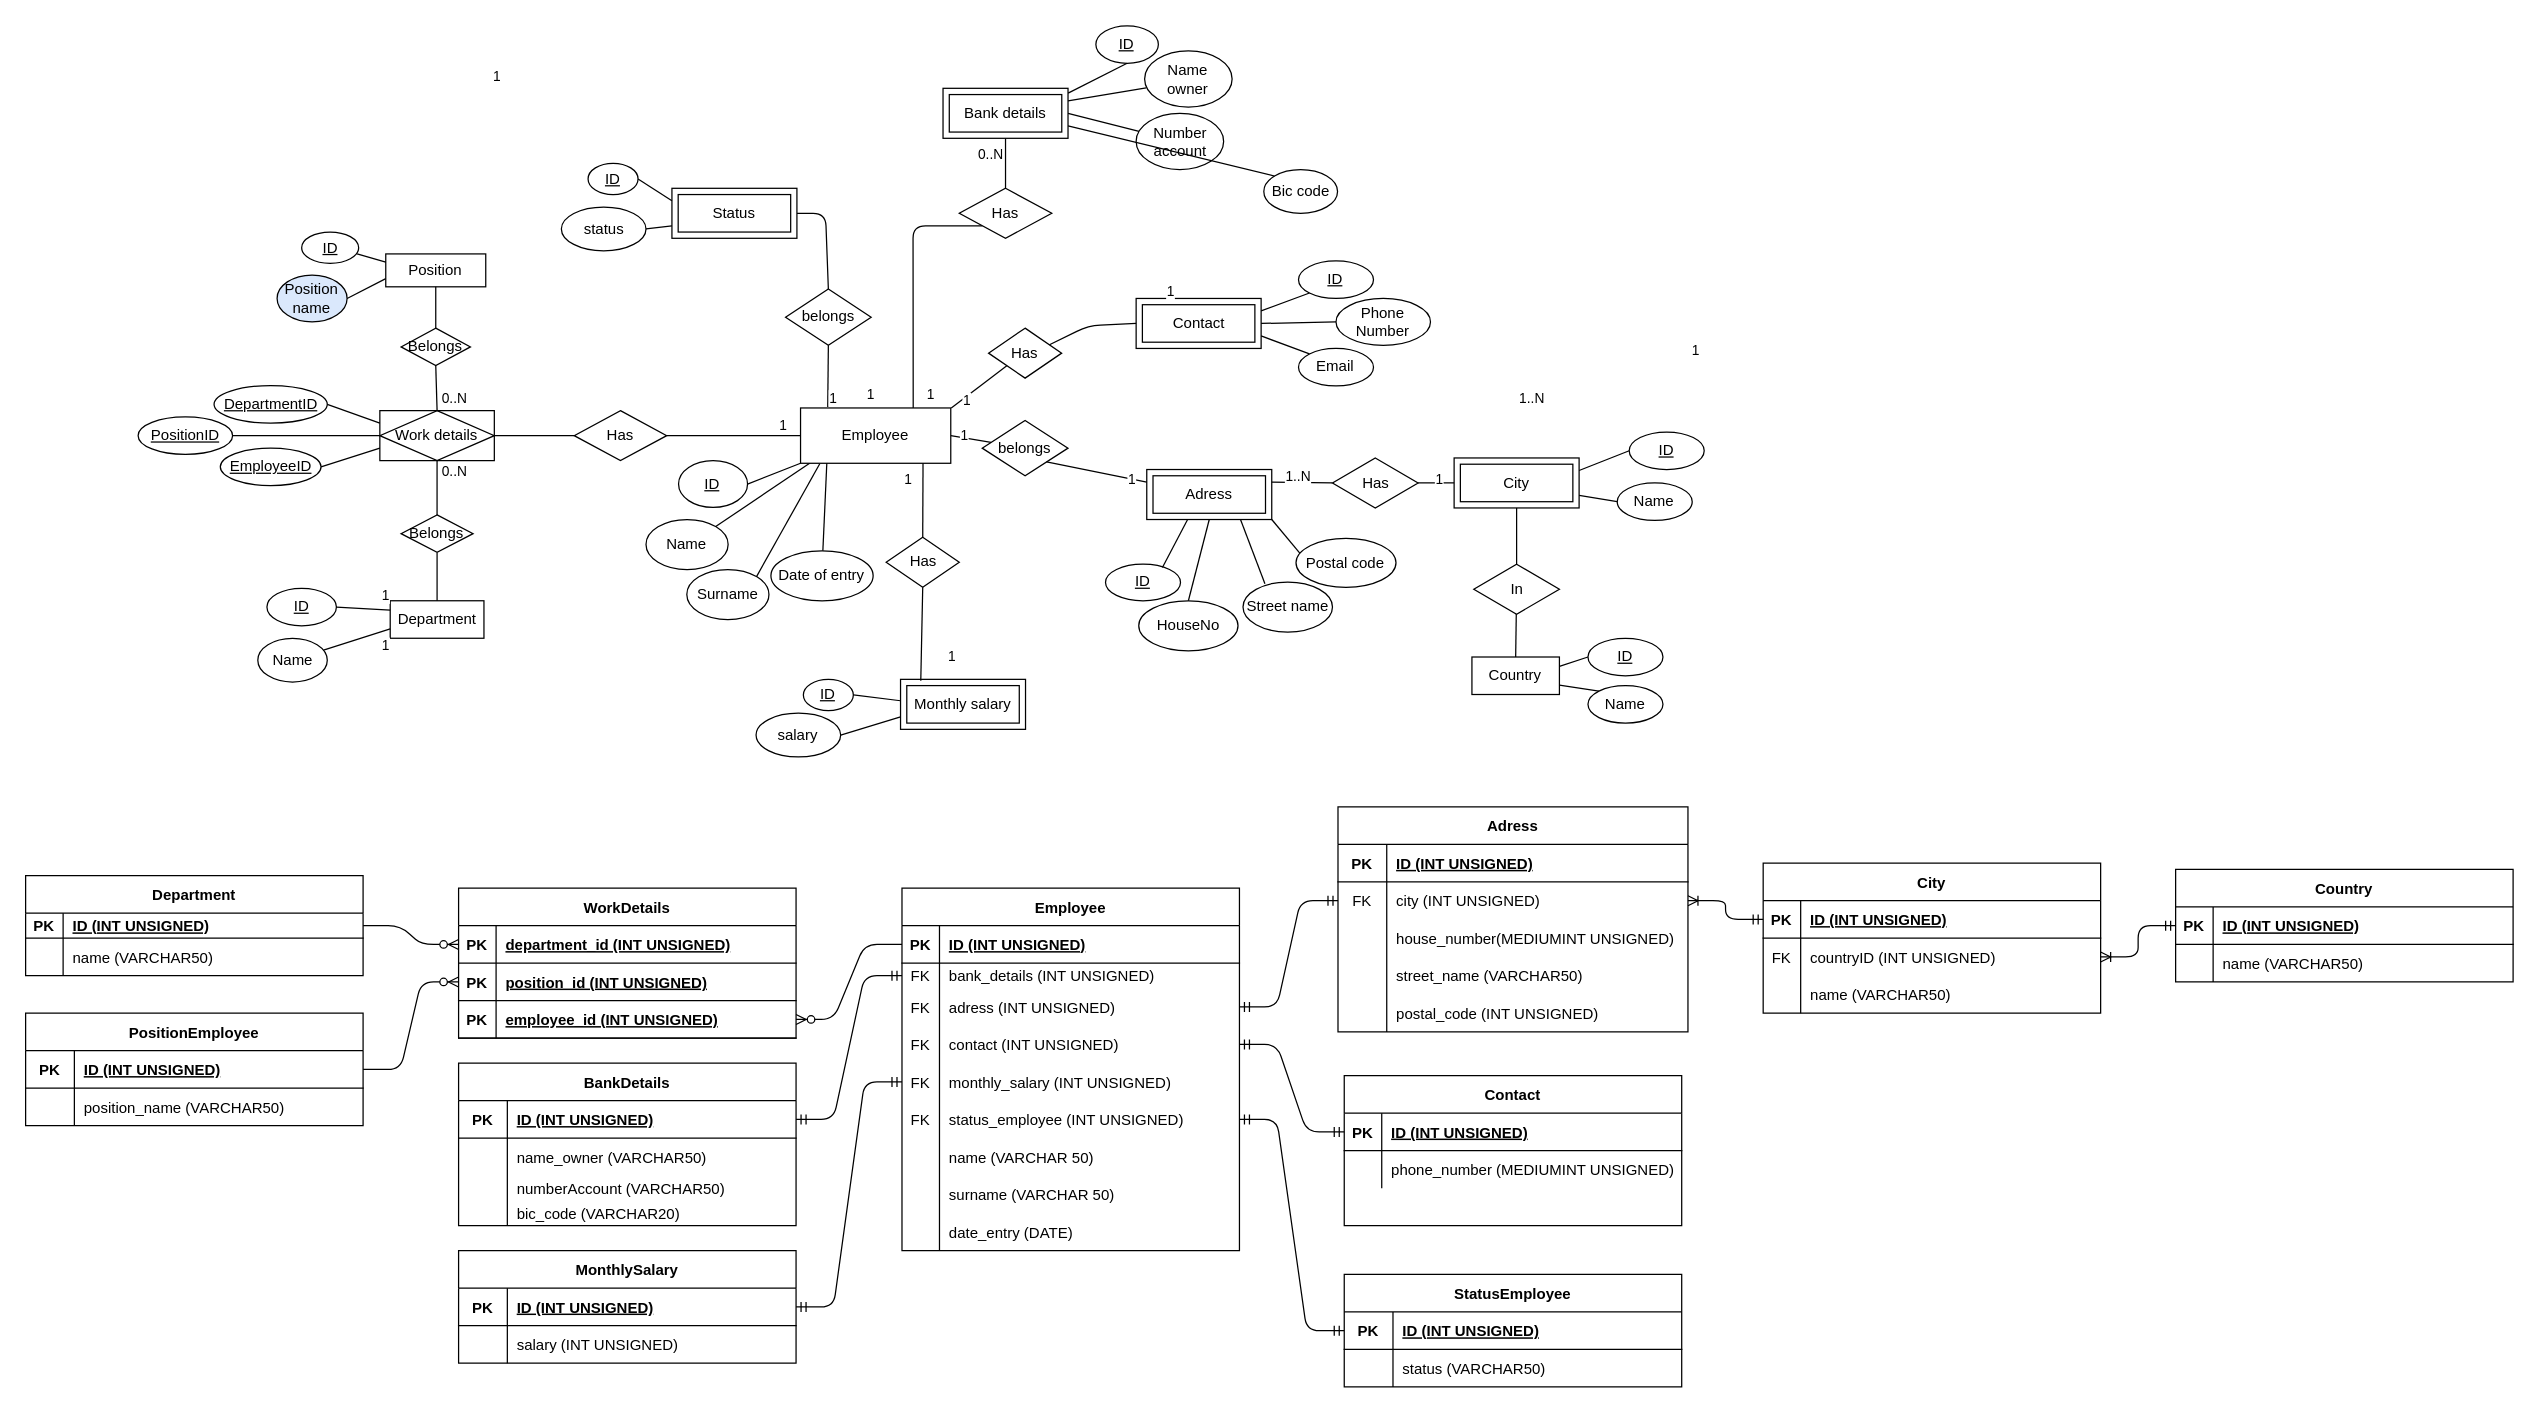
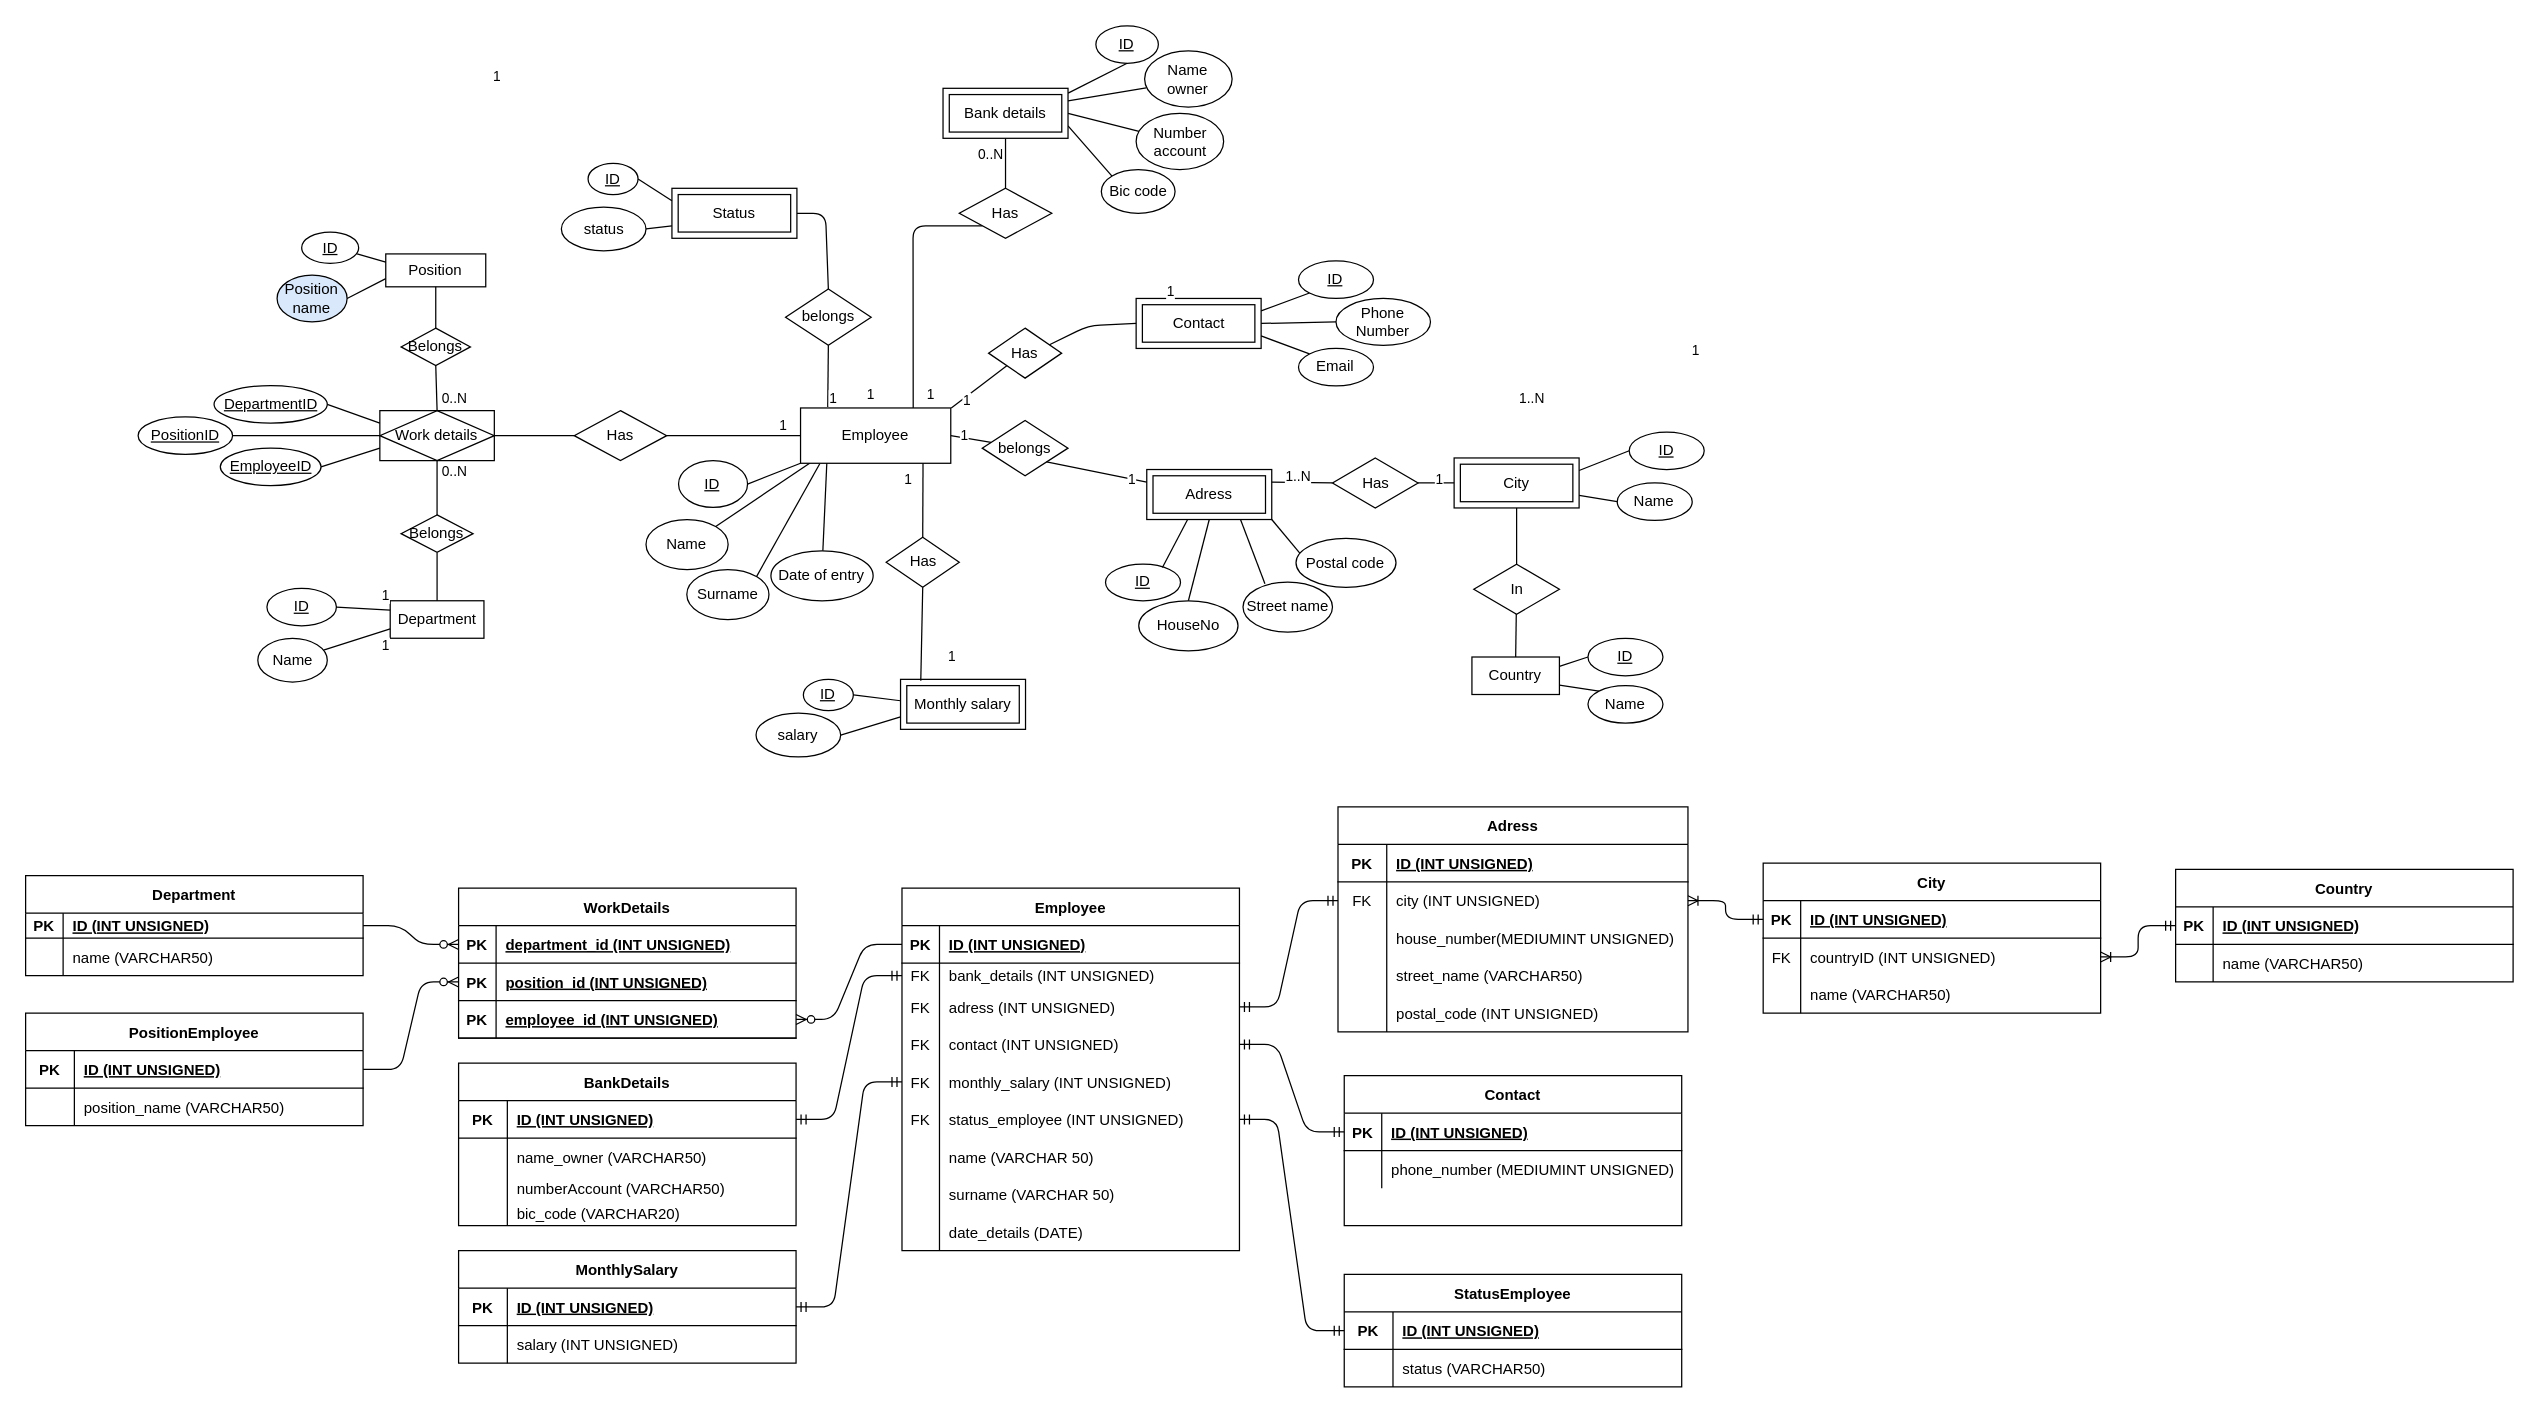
(1301, 191) -> (1138, 191)
(1018, 1233) -> (1023, 1233)
